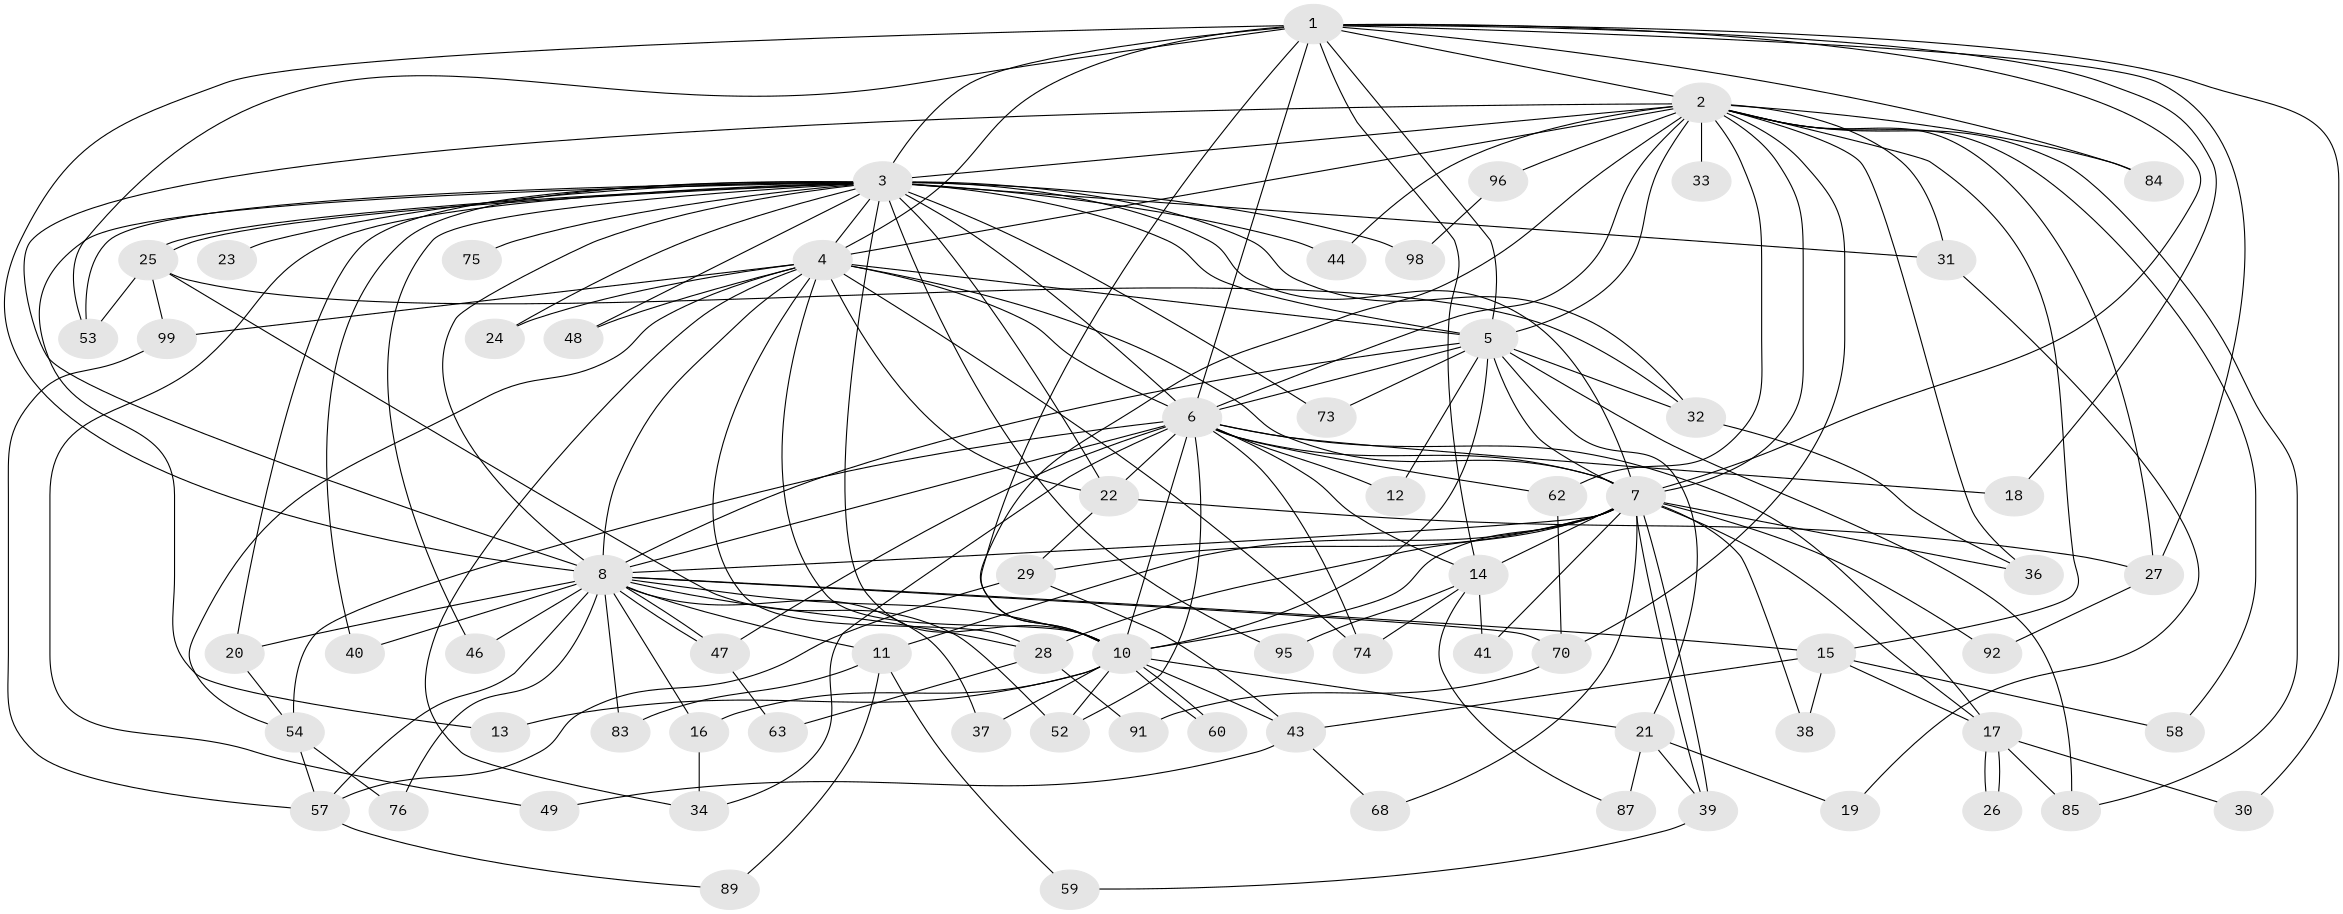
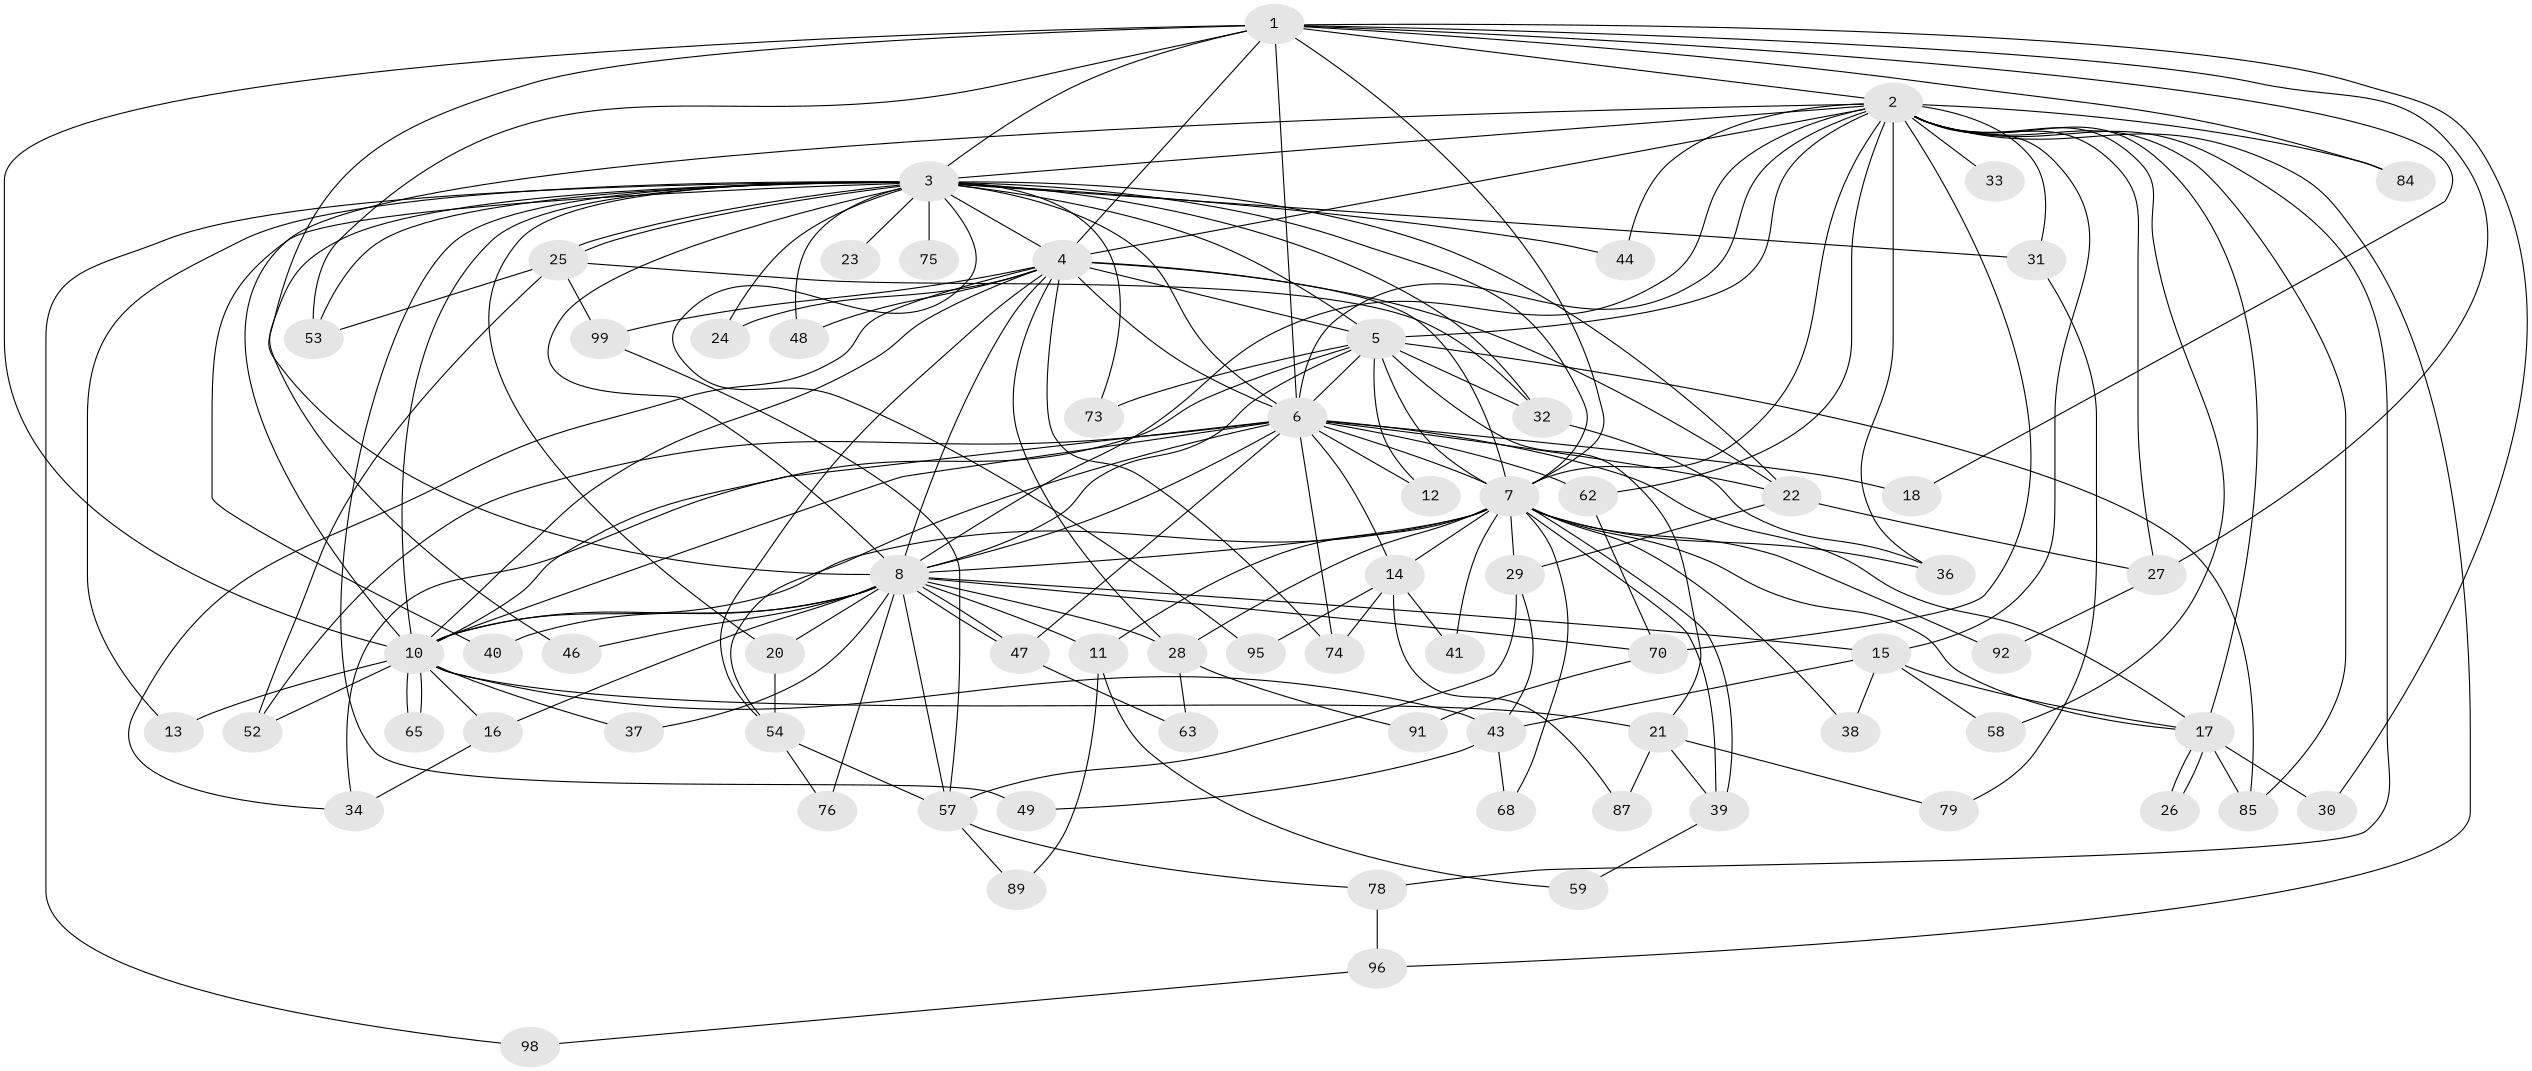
(1429, 165) -> none
(1459, 265) -> none
none -> (2241, 300)
(621, 732) -> none
(1217, 732) -> (414, 732)
(1850, 811) -> (1949, 811)
none -> (1377, 890)
